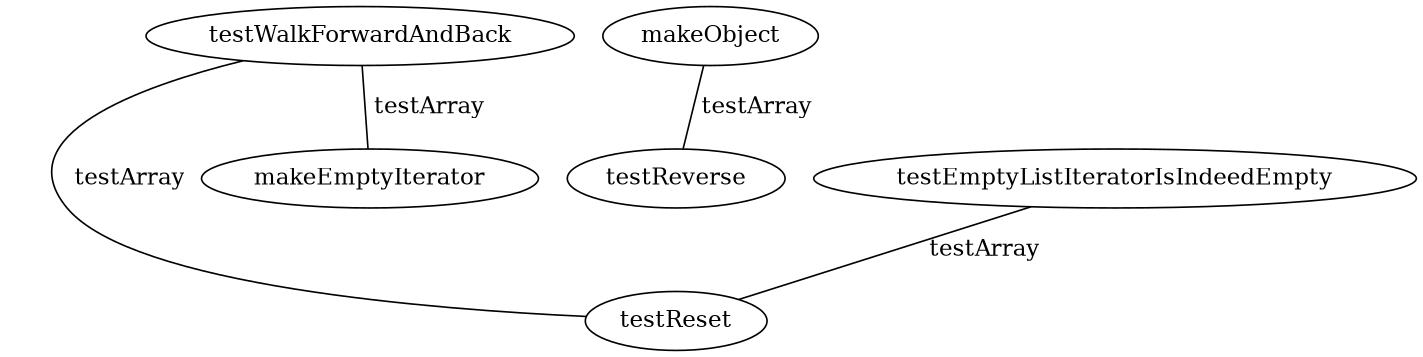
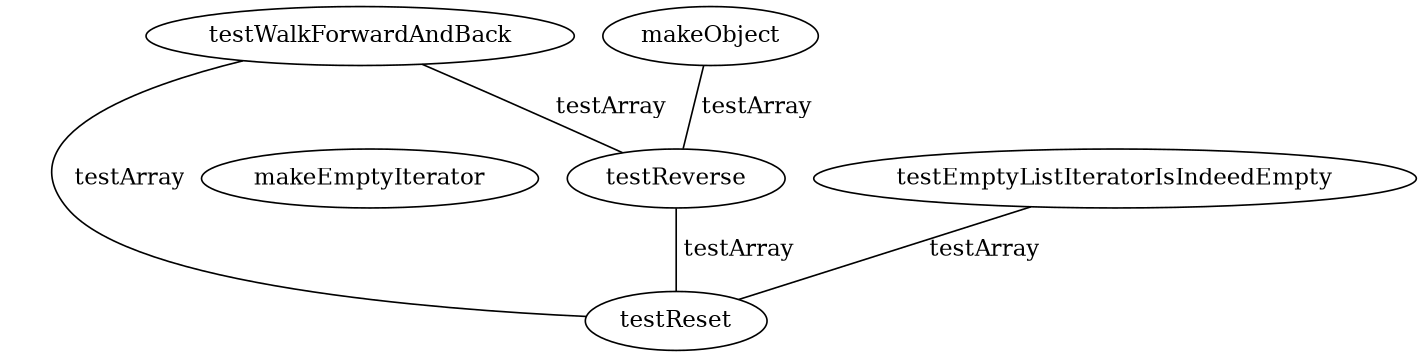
(365, 107) -> (523, 108)
none -> (676, 250)
